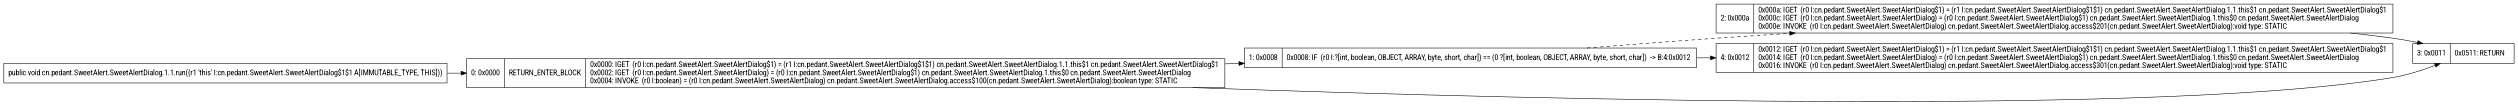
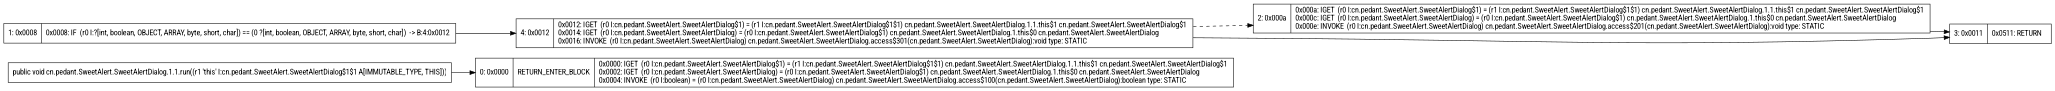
(1688, 40) -> (1220, 26)
(1232, 64) -> none
(1815, 101) -> (1569, 42)
